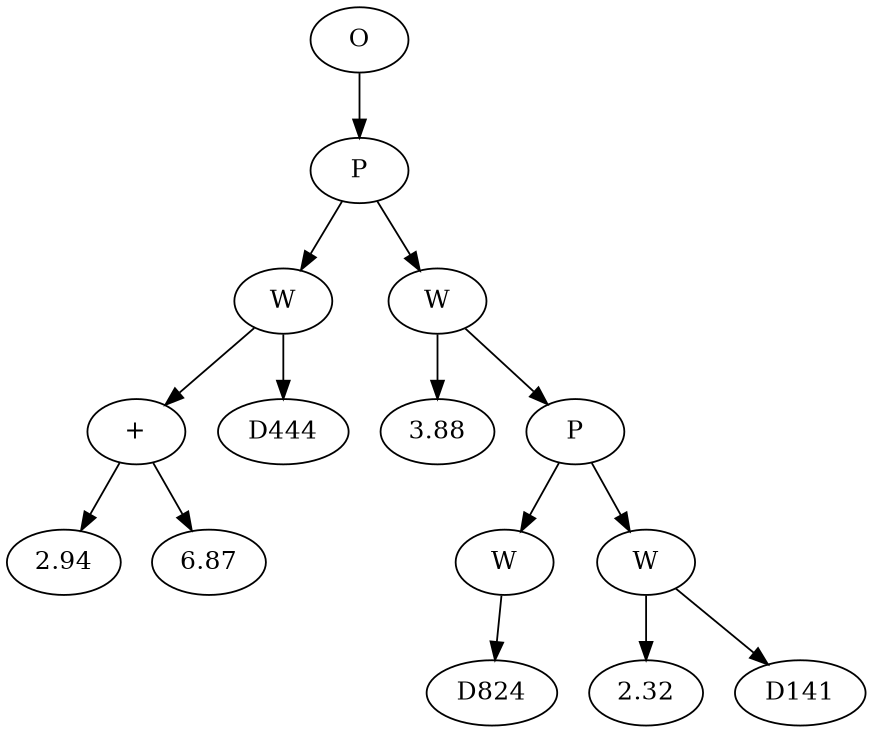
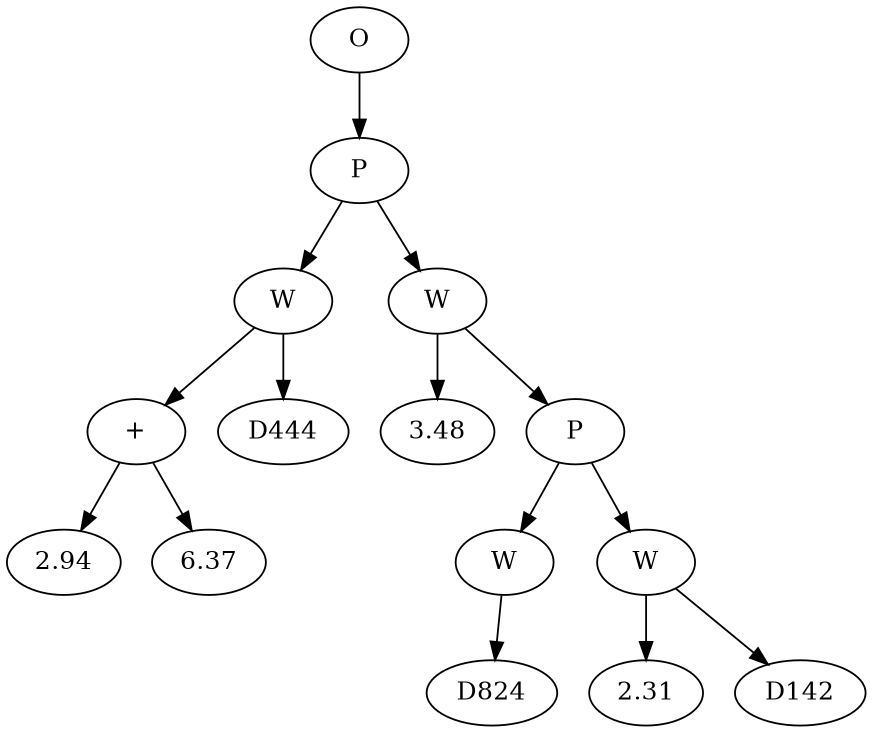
(438, 432) -> (438, 432)
(209, 562) -> (209, 562)
(646, 693) -> (646, 693)
(800, 693) -> (800, 693)
